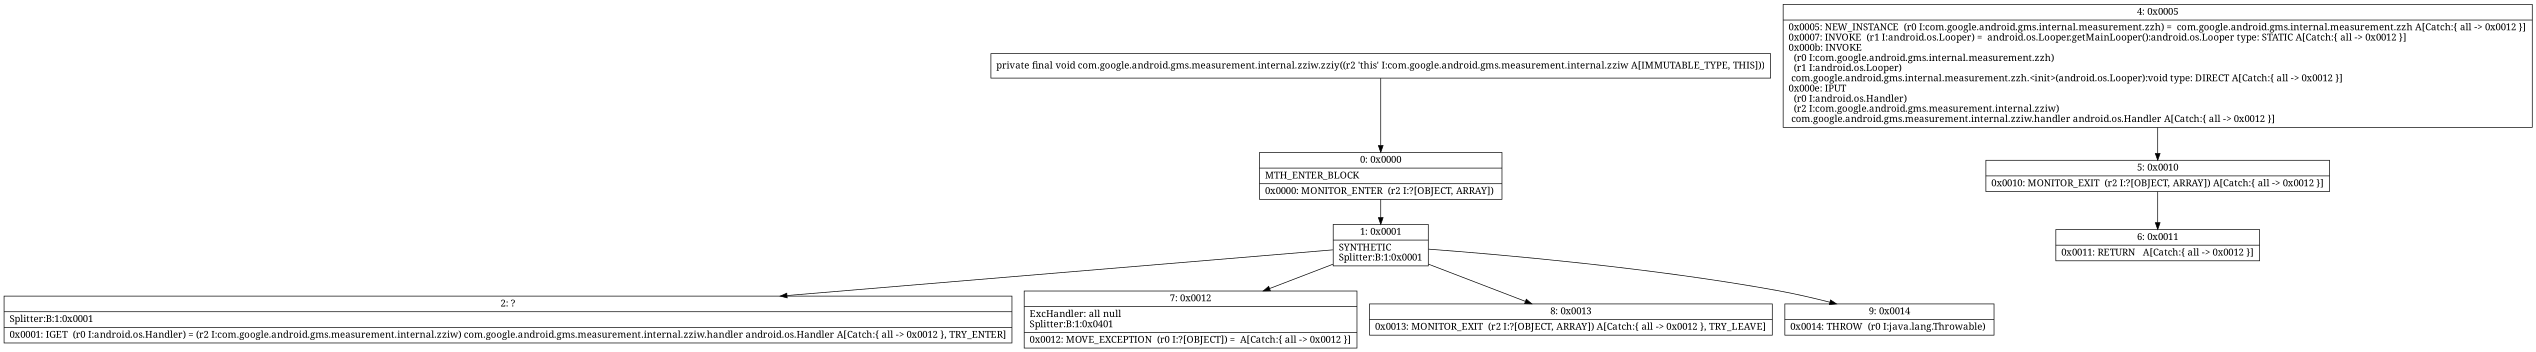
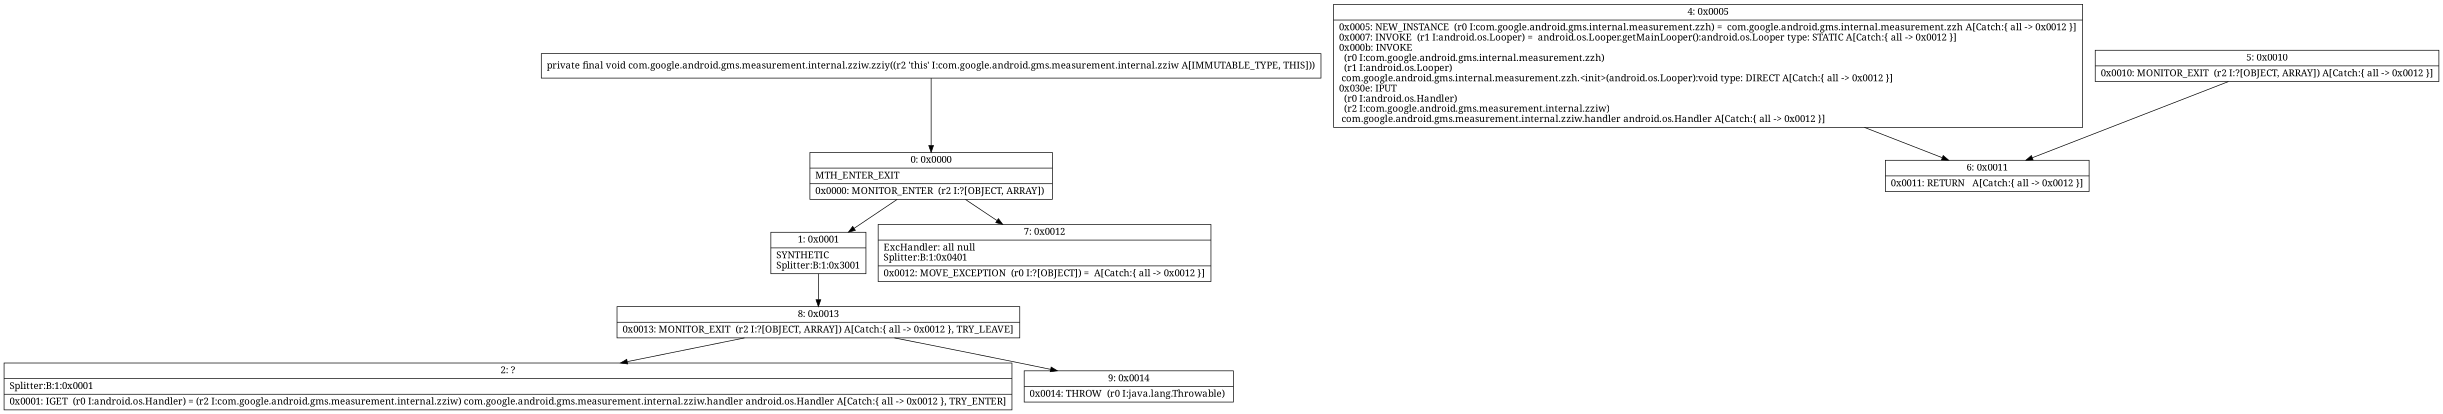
(1820, 89) -> (1371, 89)
(2158, 140) -> (1903, 143)
(1312, 176) -> (857, 176)
(1381, 258) -> (818, 266)
(1630, 269) -> (973, 353)
(1060, 273) -> (686, 350)
(1301, 276) -> (981, 210)
